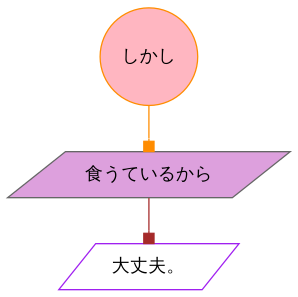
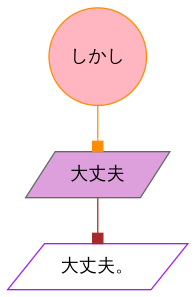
(149, 175) -> (98, 175)
